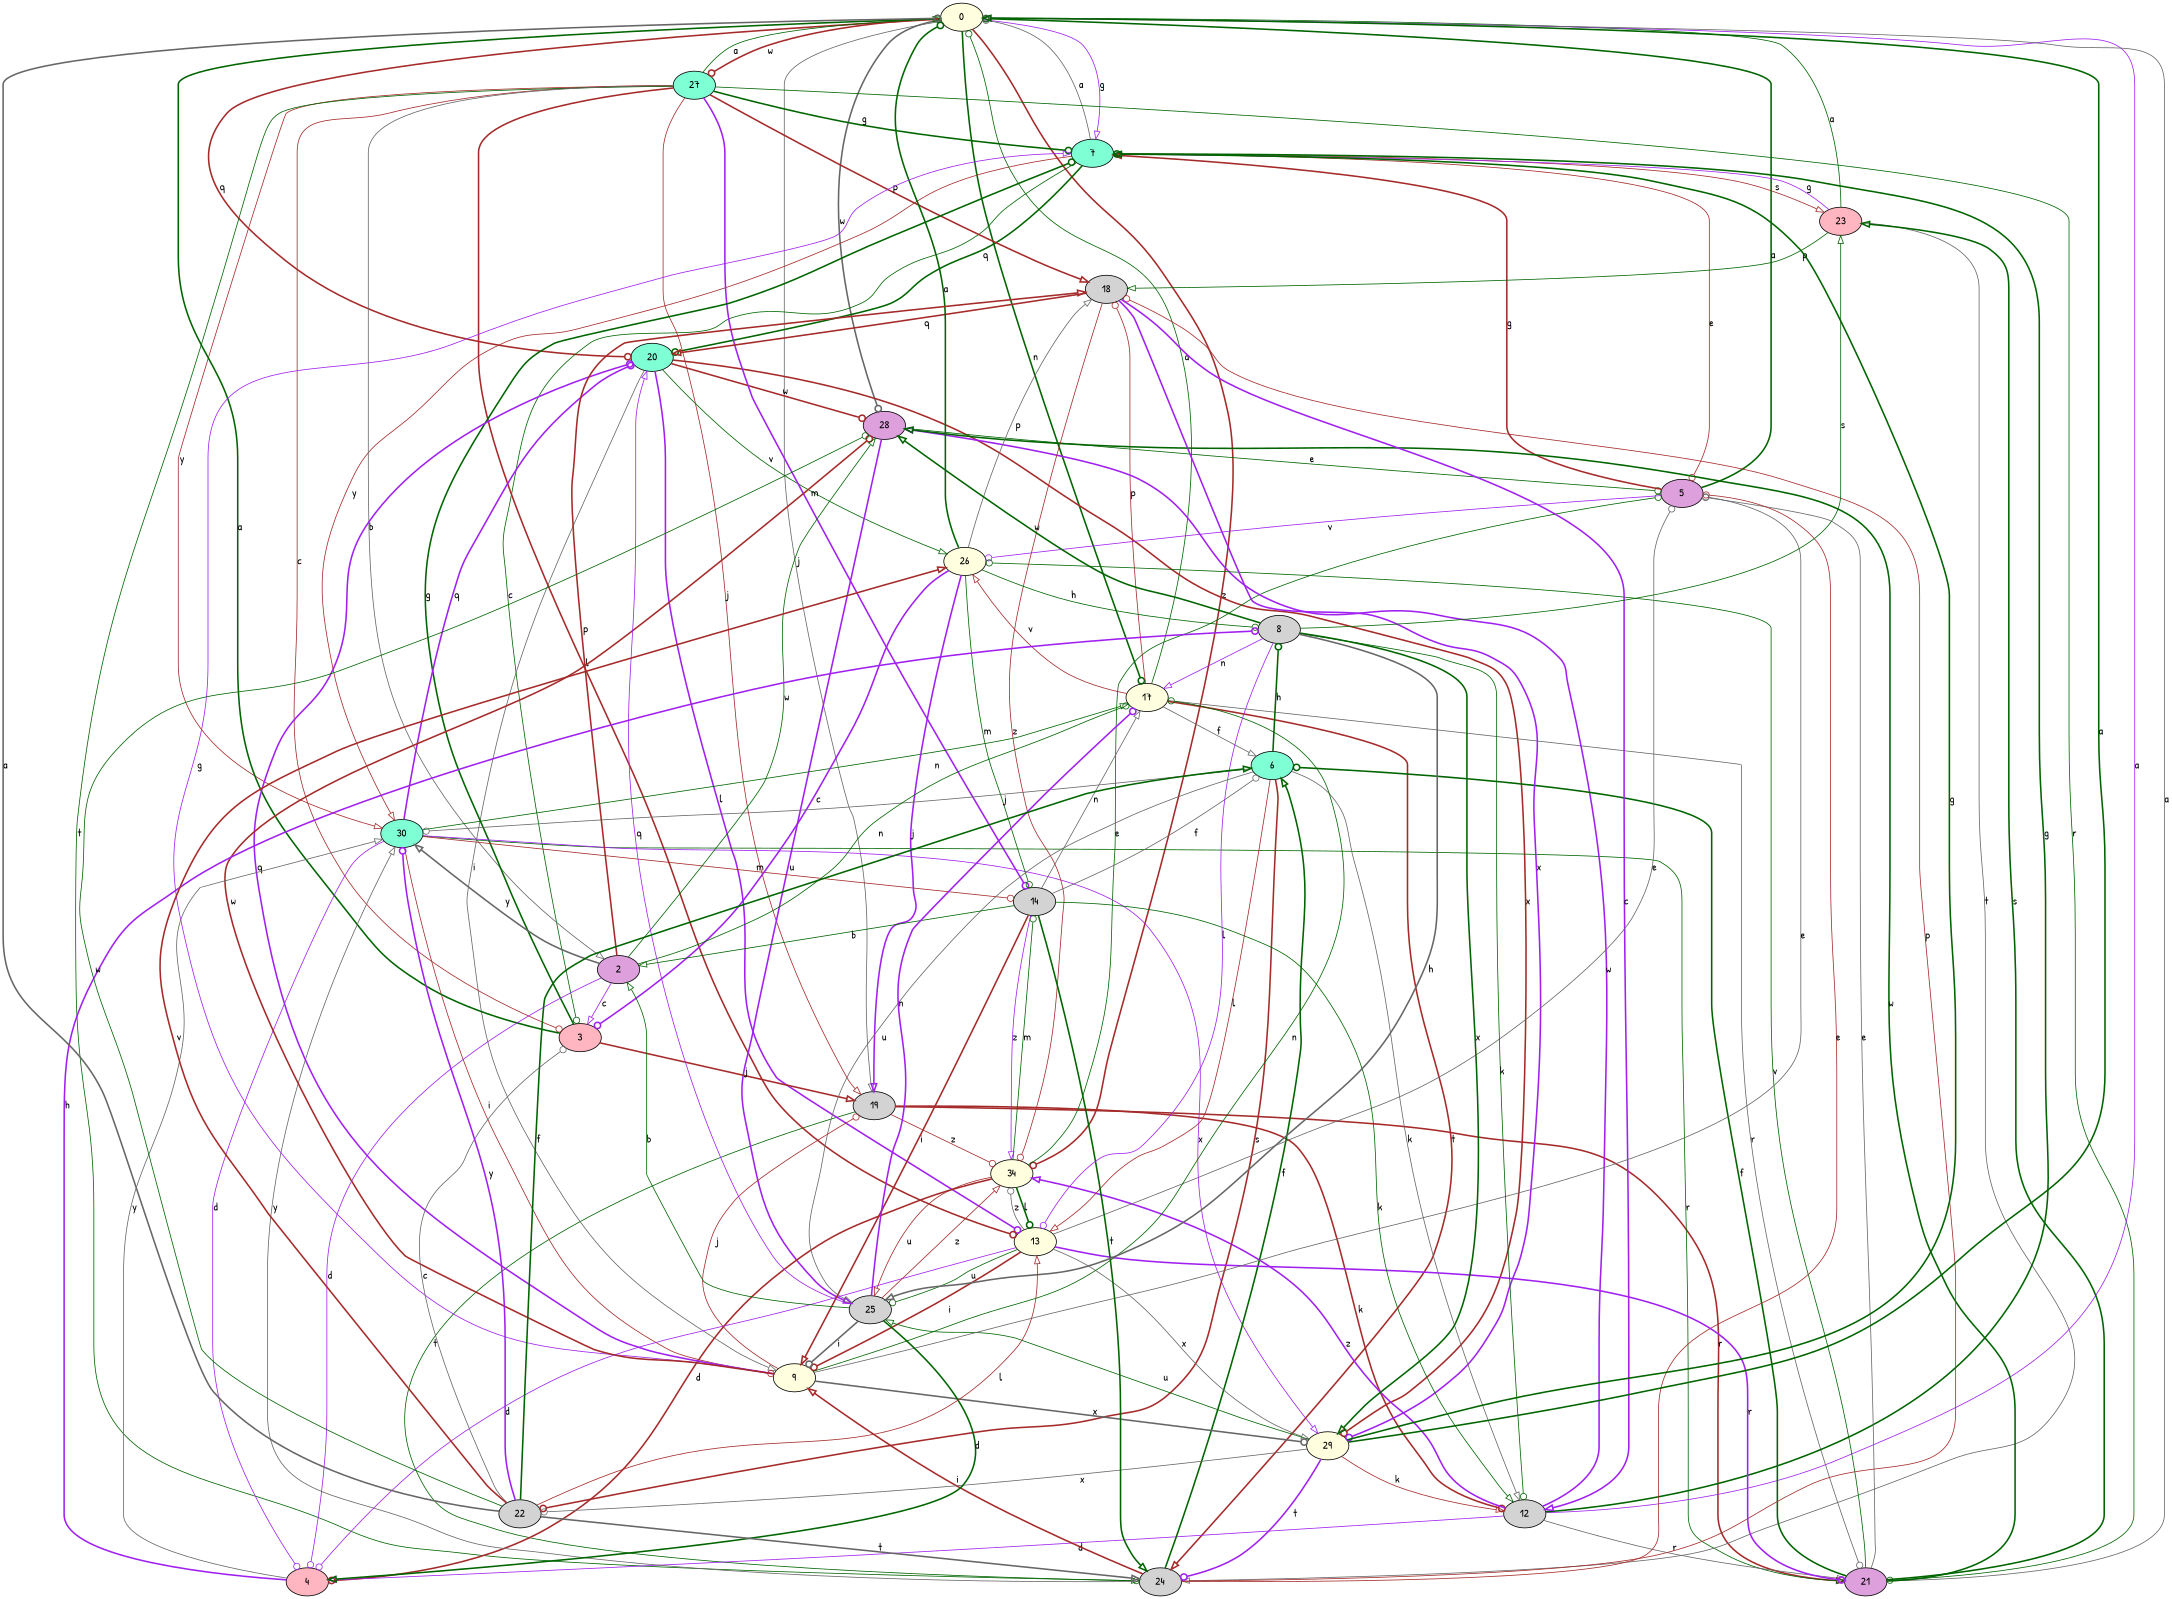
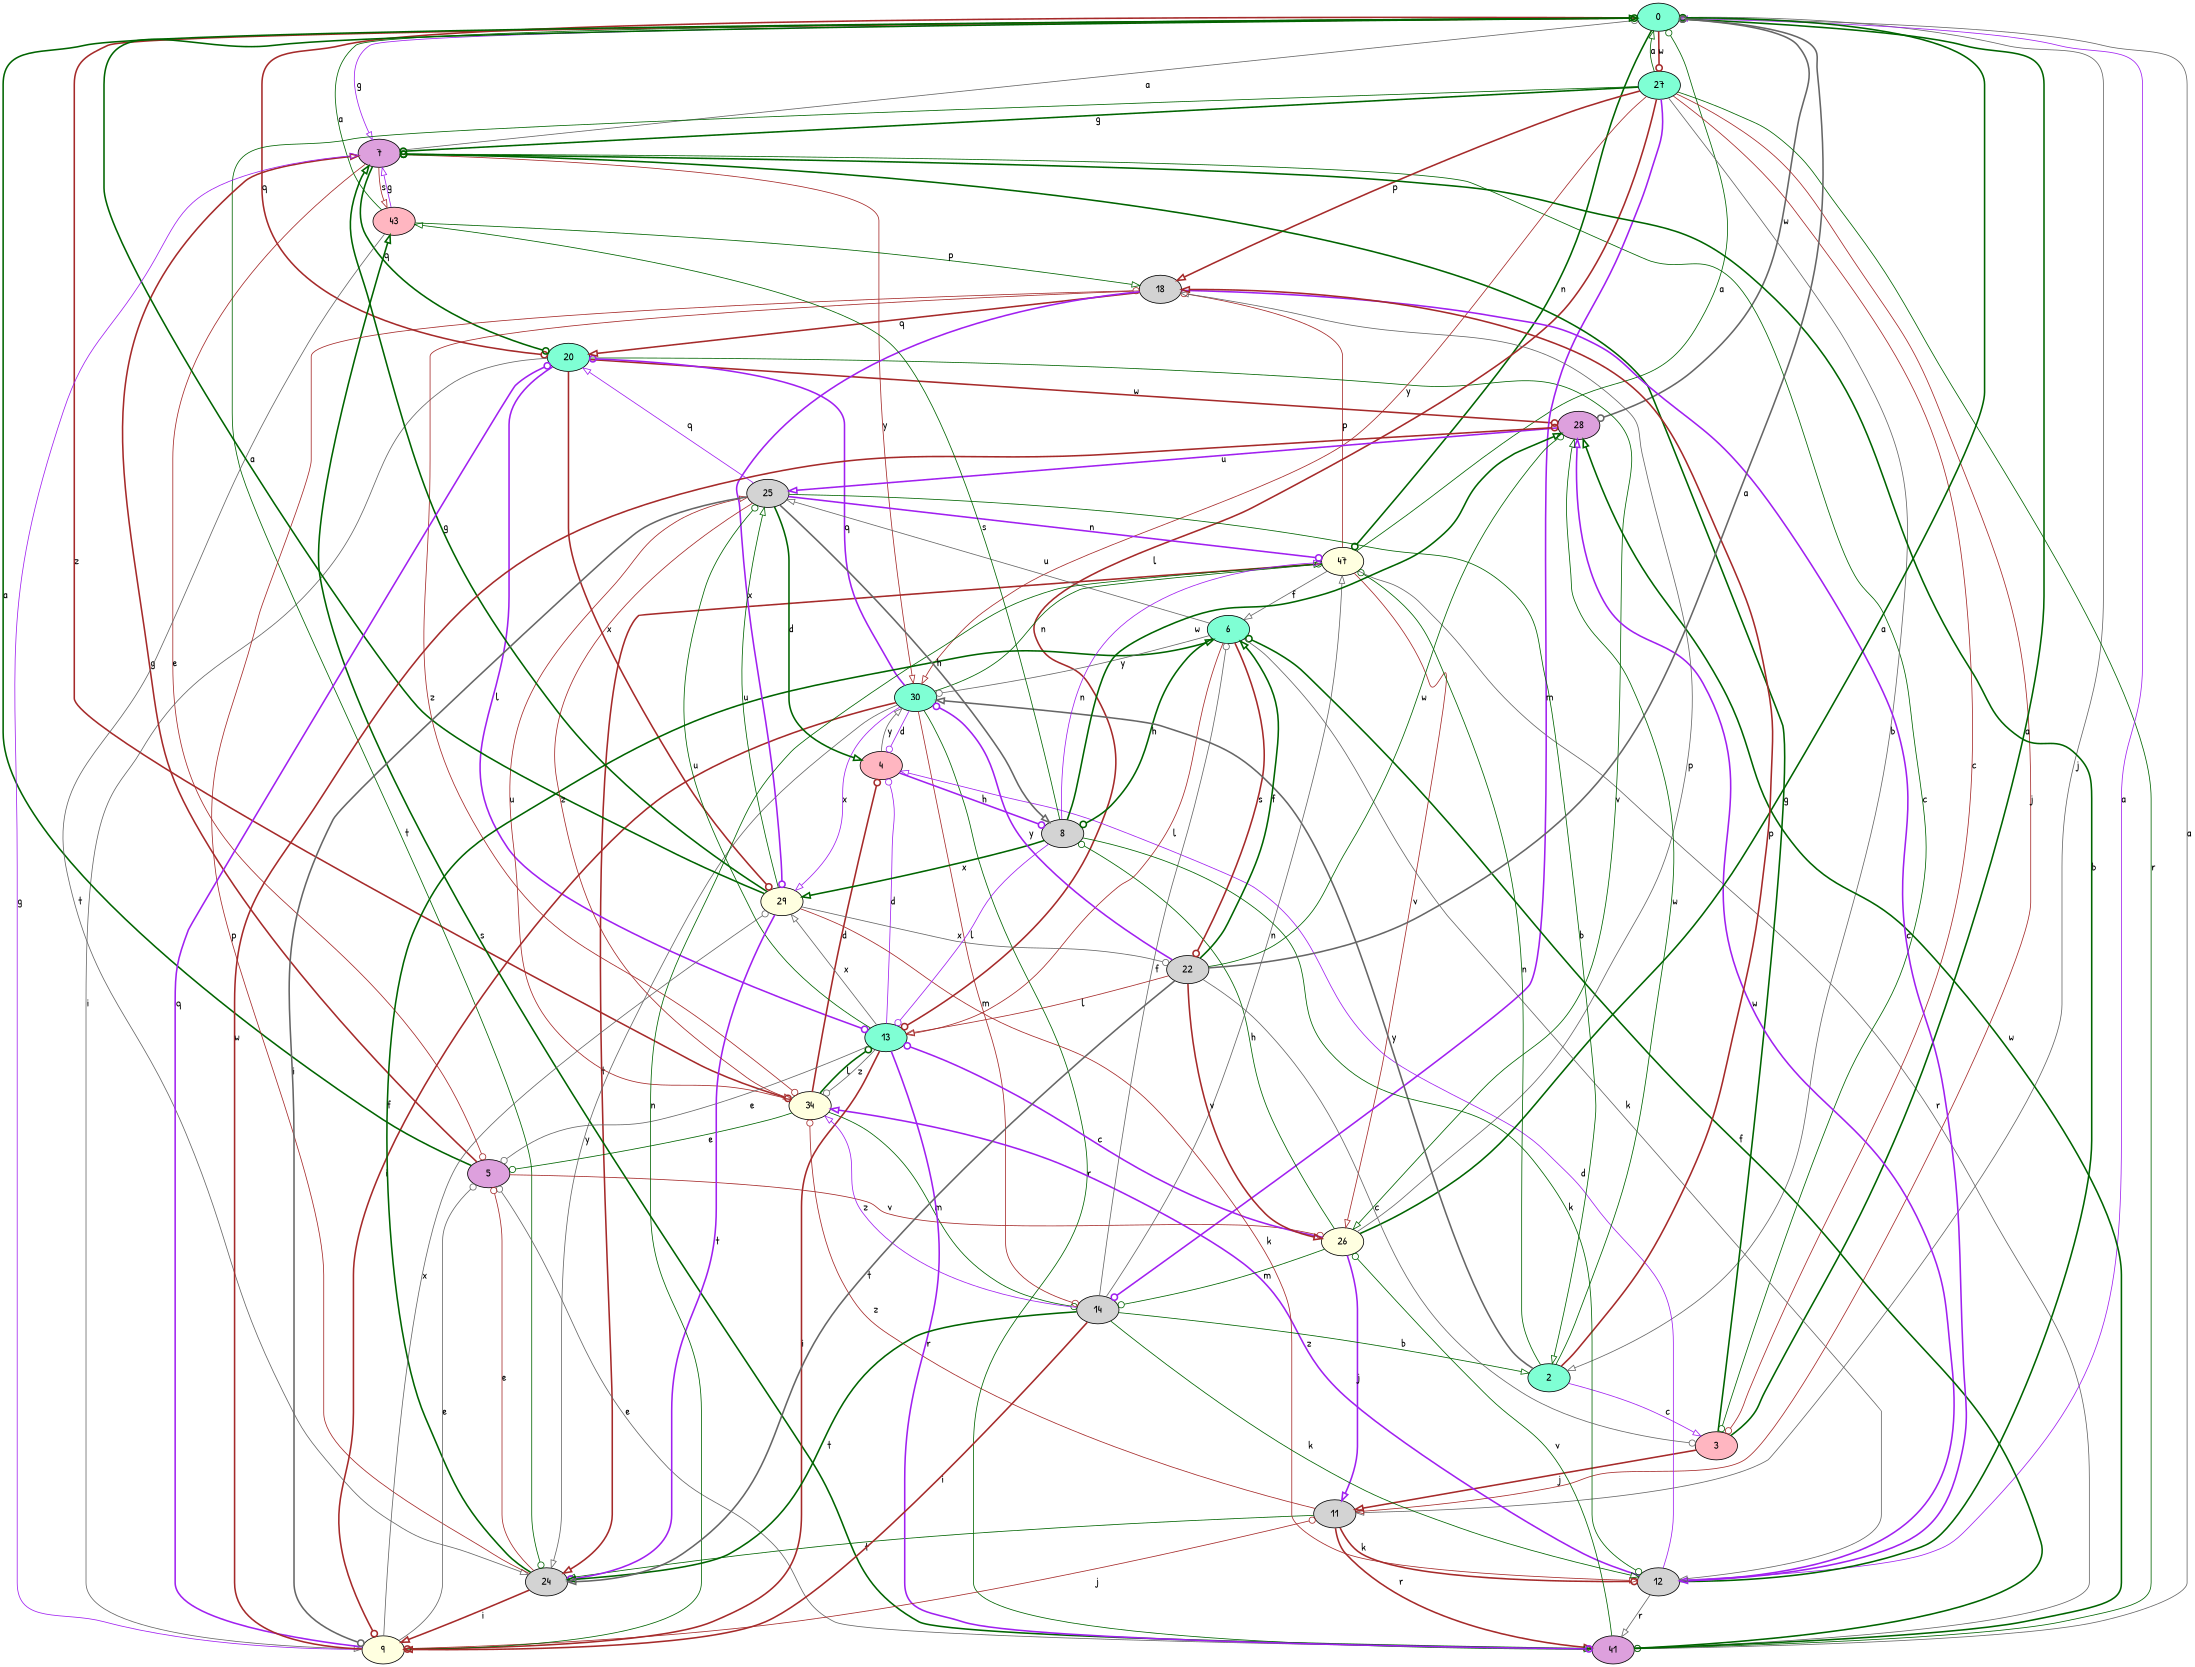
(962, 17) -> (1659, 17)
(1092, 153) -> (379, 153)
(1841, 221) -> (394, 221)
(1280, 461) -> none
(1326, 522) -> (891, 1214)
(1147, 697) -> (1343, 561)
(1006, 800) -> (1123, 663)
(809, 805) -> (1112, 1153)
(2047, 834) -> (2094, 868)
(619, 970) -> (1549, 1378)
(1365, 1065) -> (923, 652)
(874, 1106) -> (1335, 1514)
(514, 1172) -> (441, 1059)
(340, 1208) -> none
(1035, 1242) -> (886, 1038)
(1058, 1411) -> (441, 1203)
(391, 1513) -> (615, 1059)
(1866, 1582) -> (1613, 1650)
